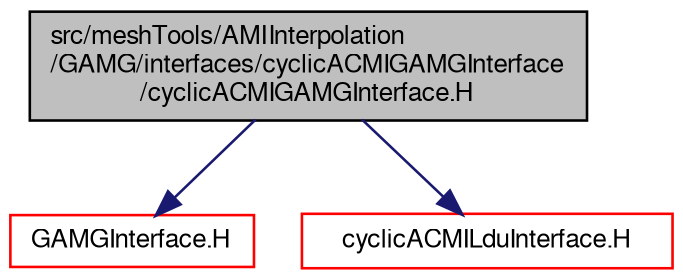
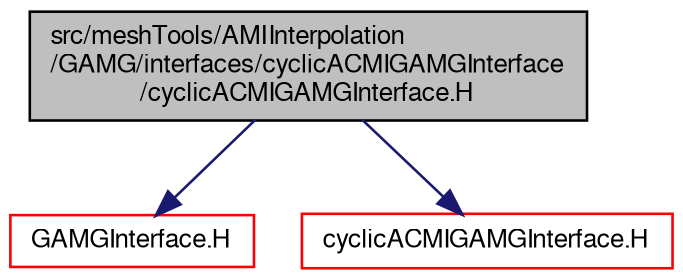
(487, 241) -> (487, 241)
